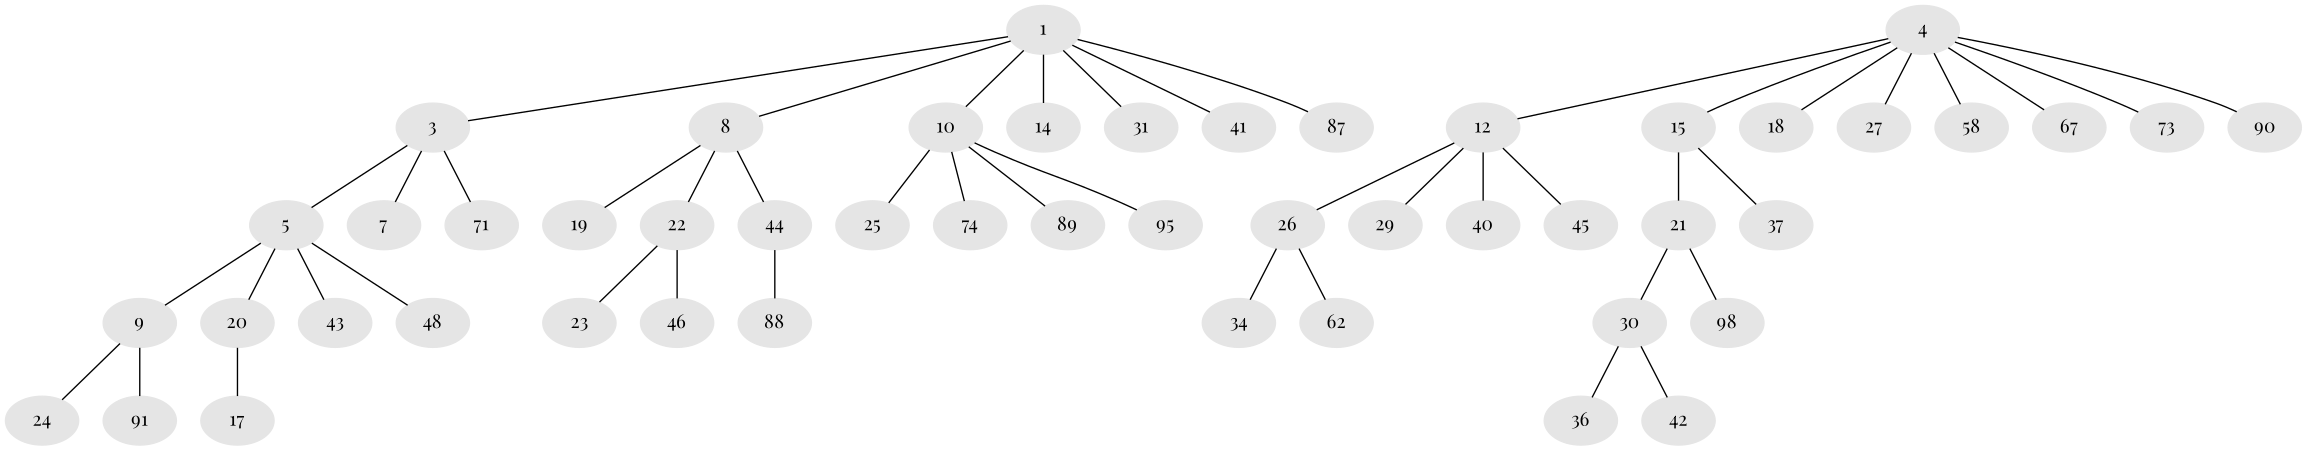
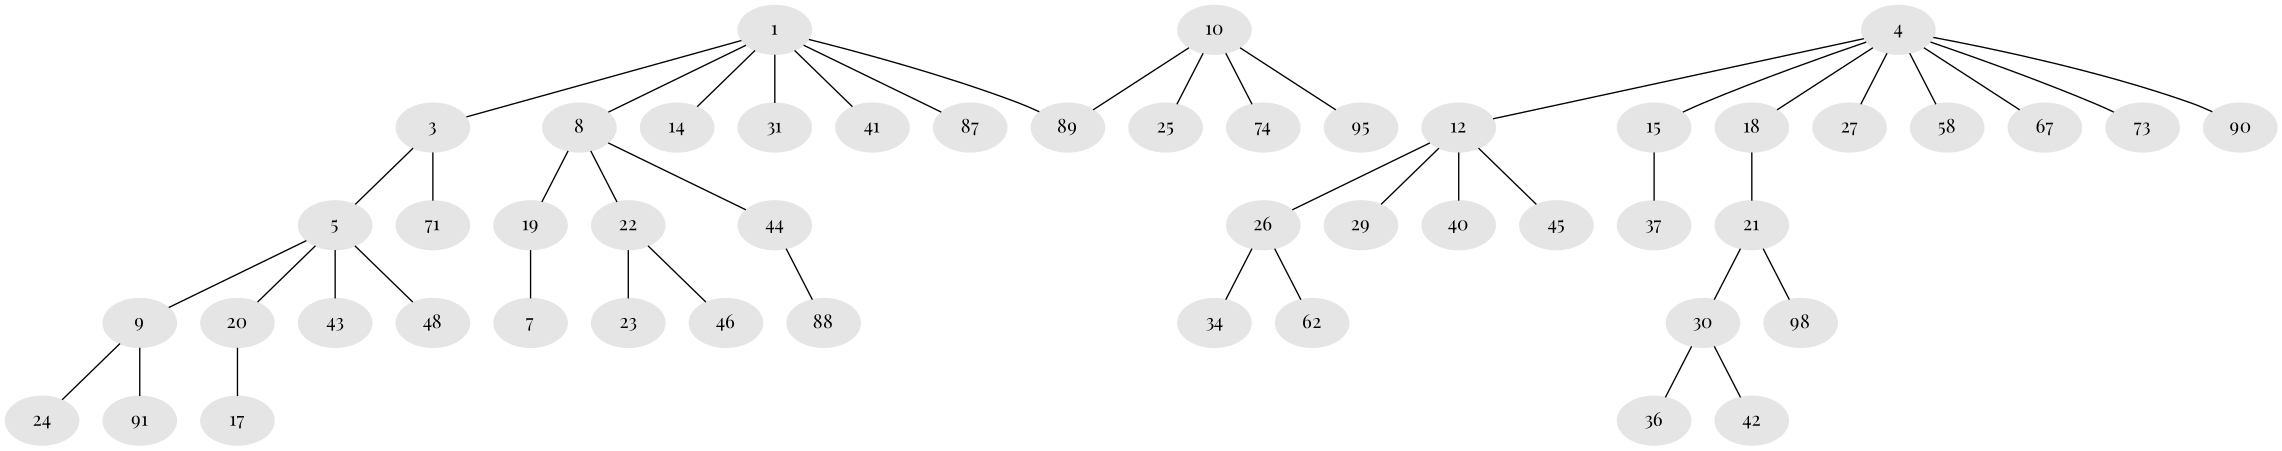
(995, 79) -> (925, 72)
(408, 176) -> (531, 274)
(1679, 177) -> (1752, 177)
